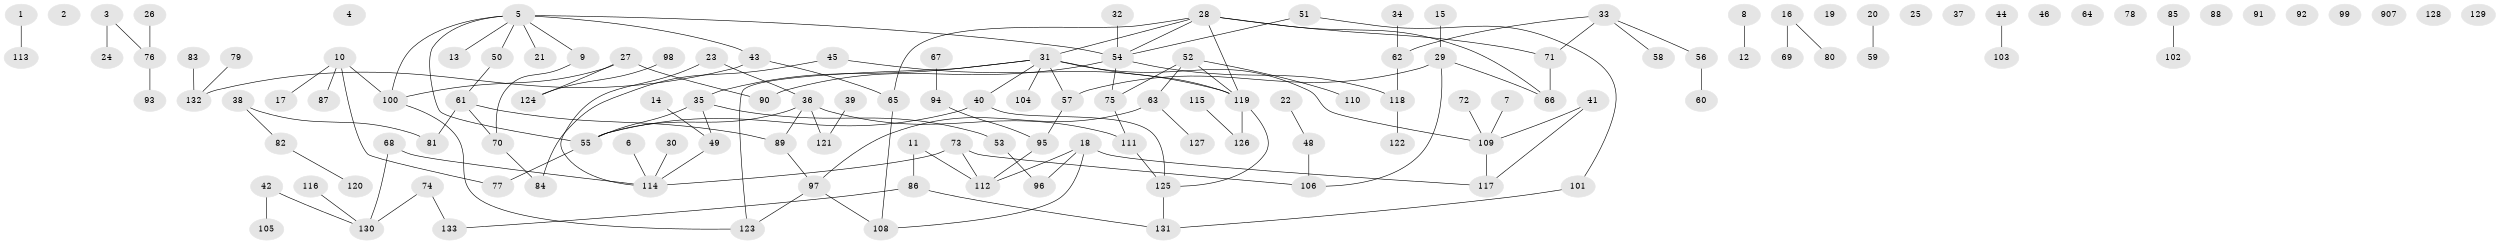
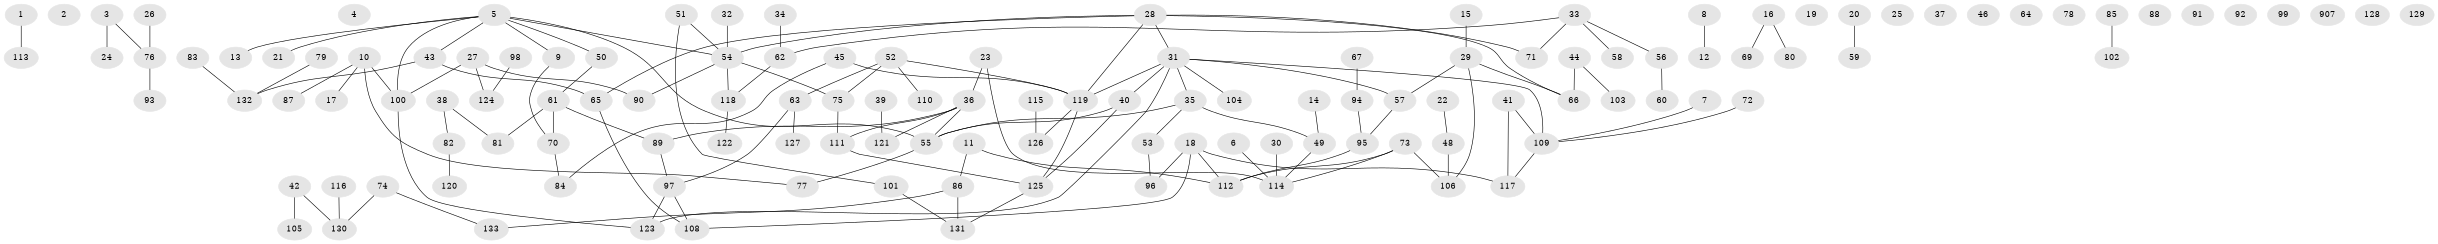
(1550, 79) -> (1574, 79)
(389, 144) -> none
